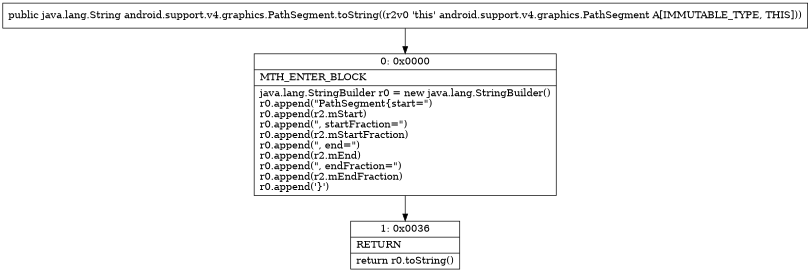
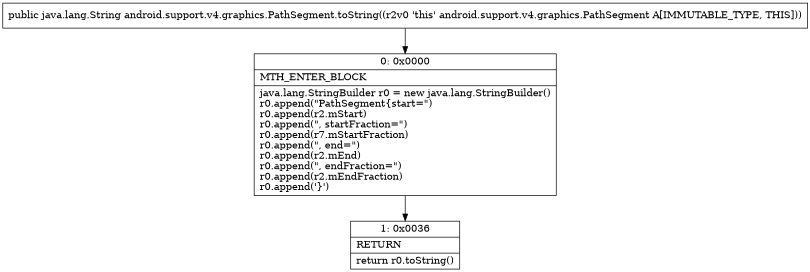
(334, 135) -> (334, 135)
